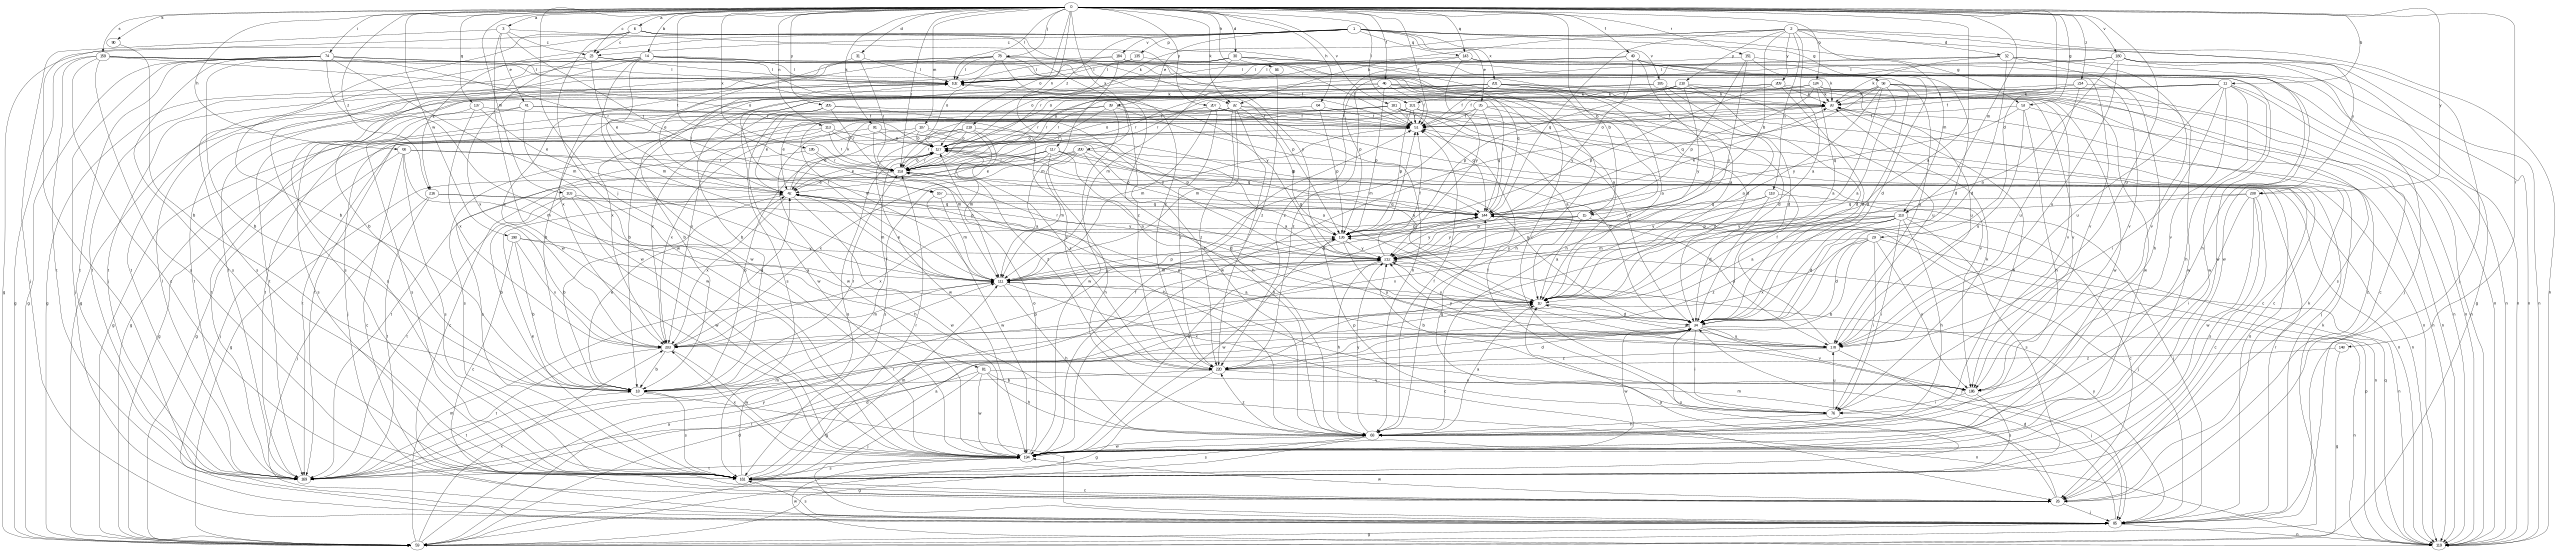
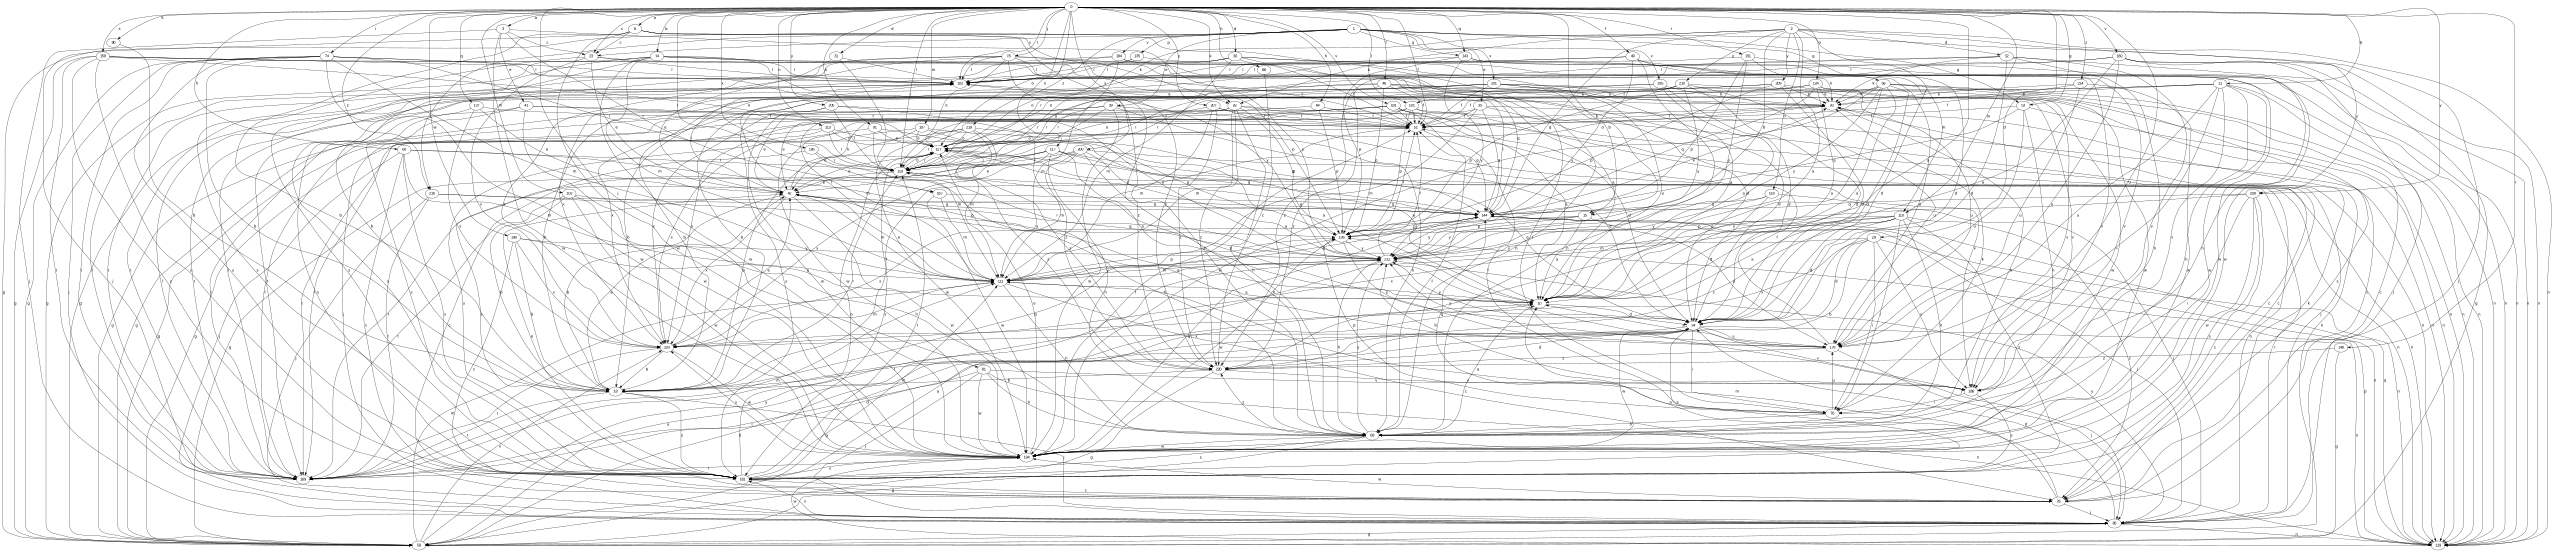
(1130, 227) -> (1130, 227)
(1561, 348) -> (1532, 331)
